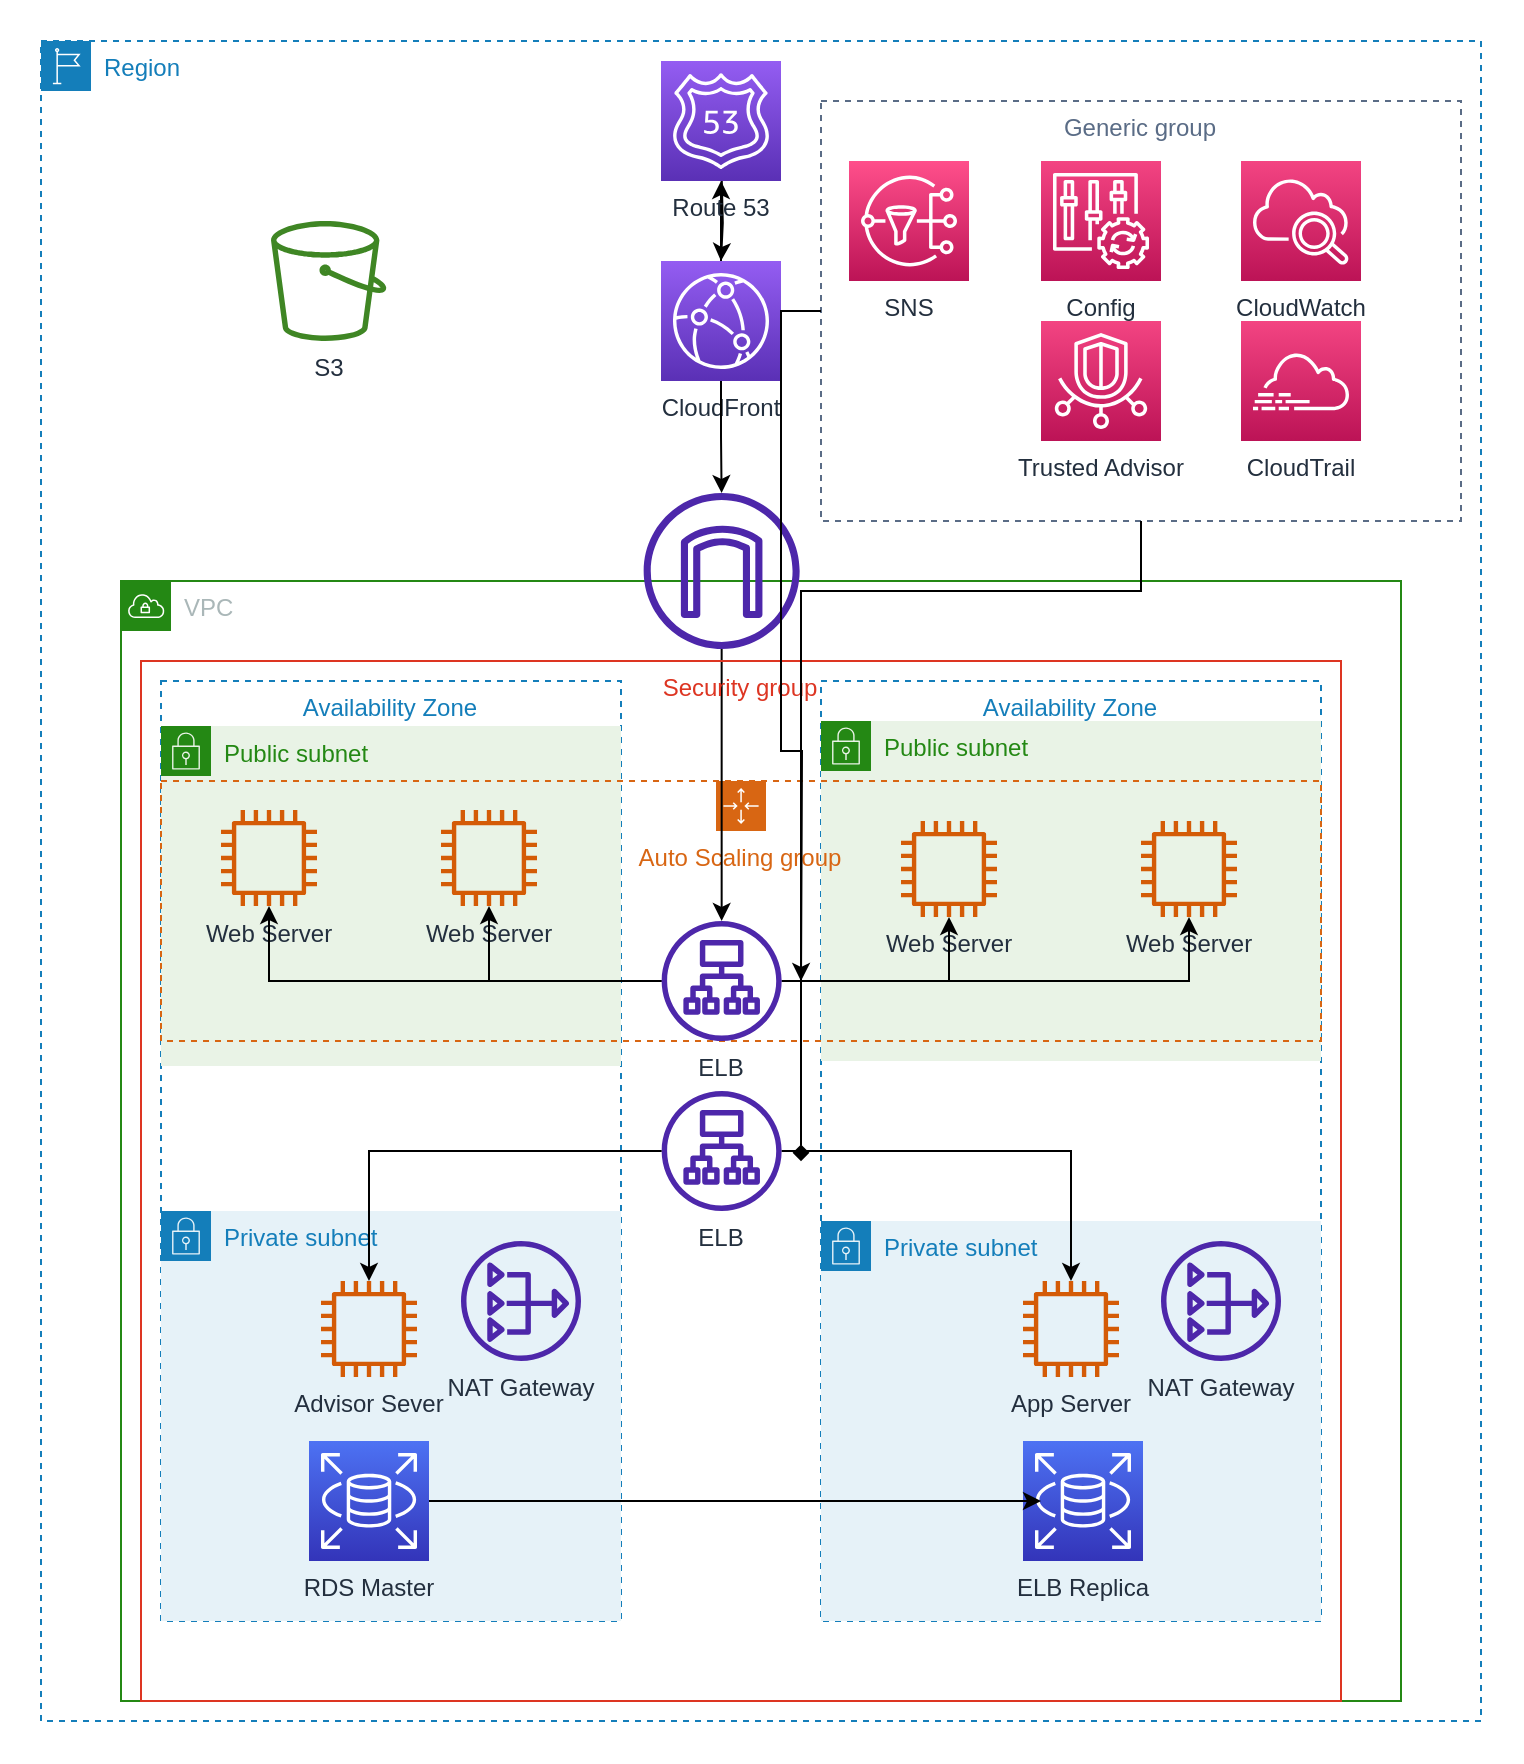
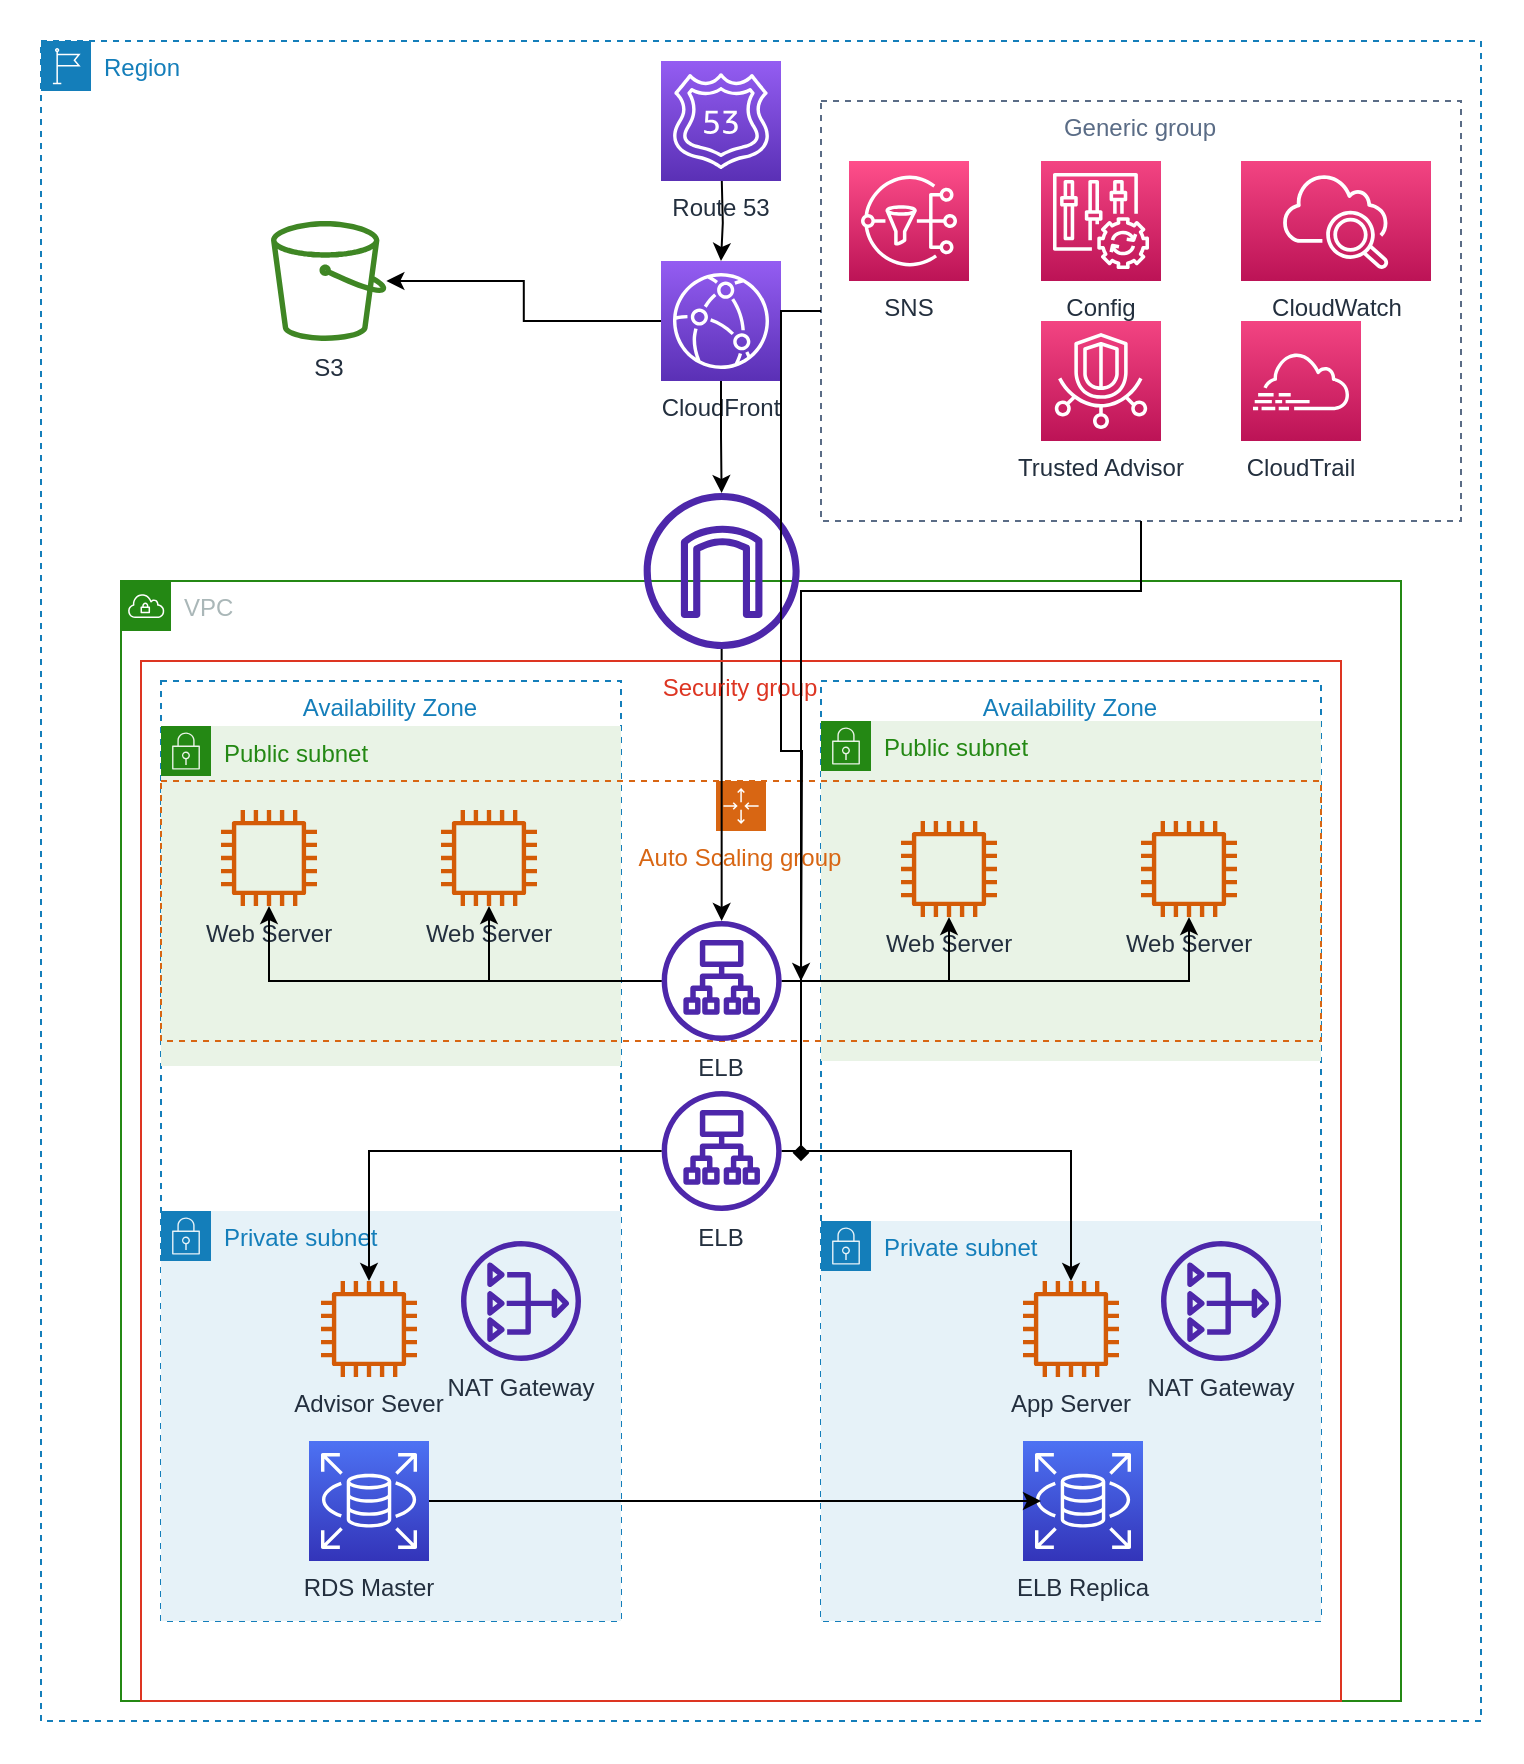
(1301, 221) -> (1336, 221)
(721, 260) -> (524, 308)
